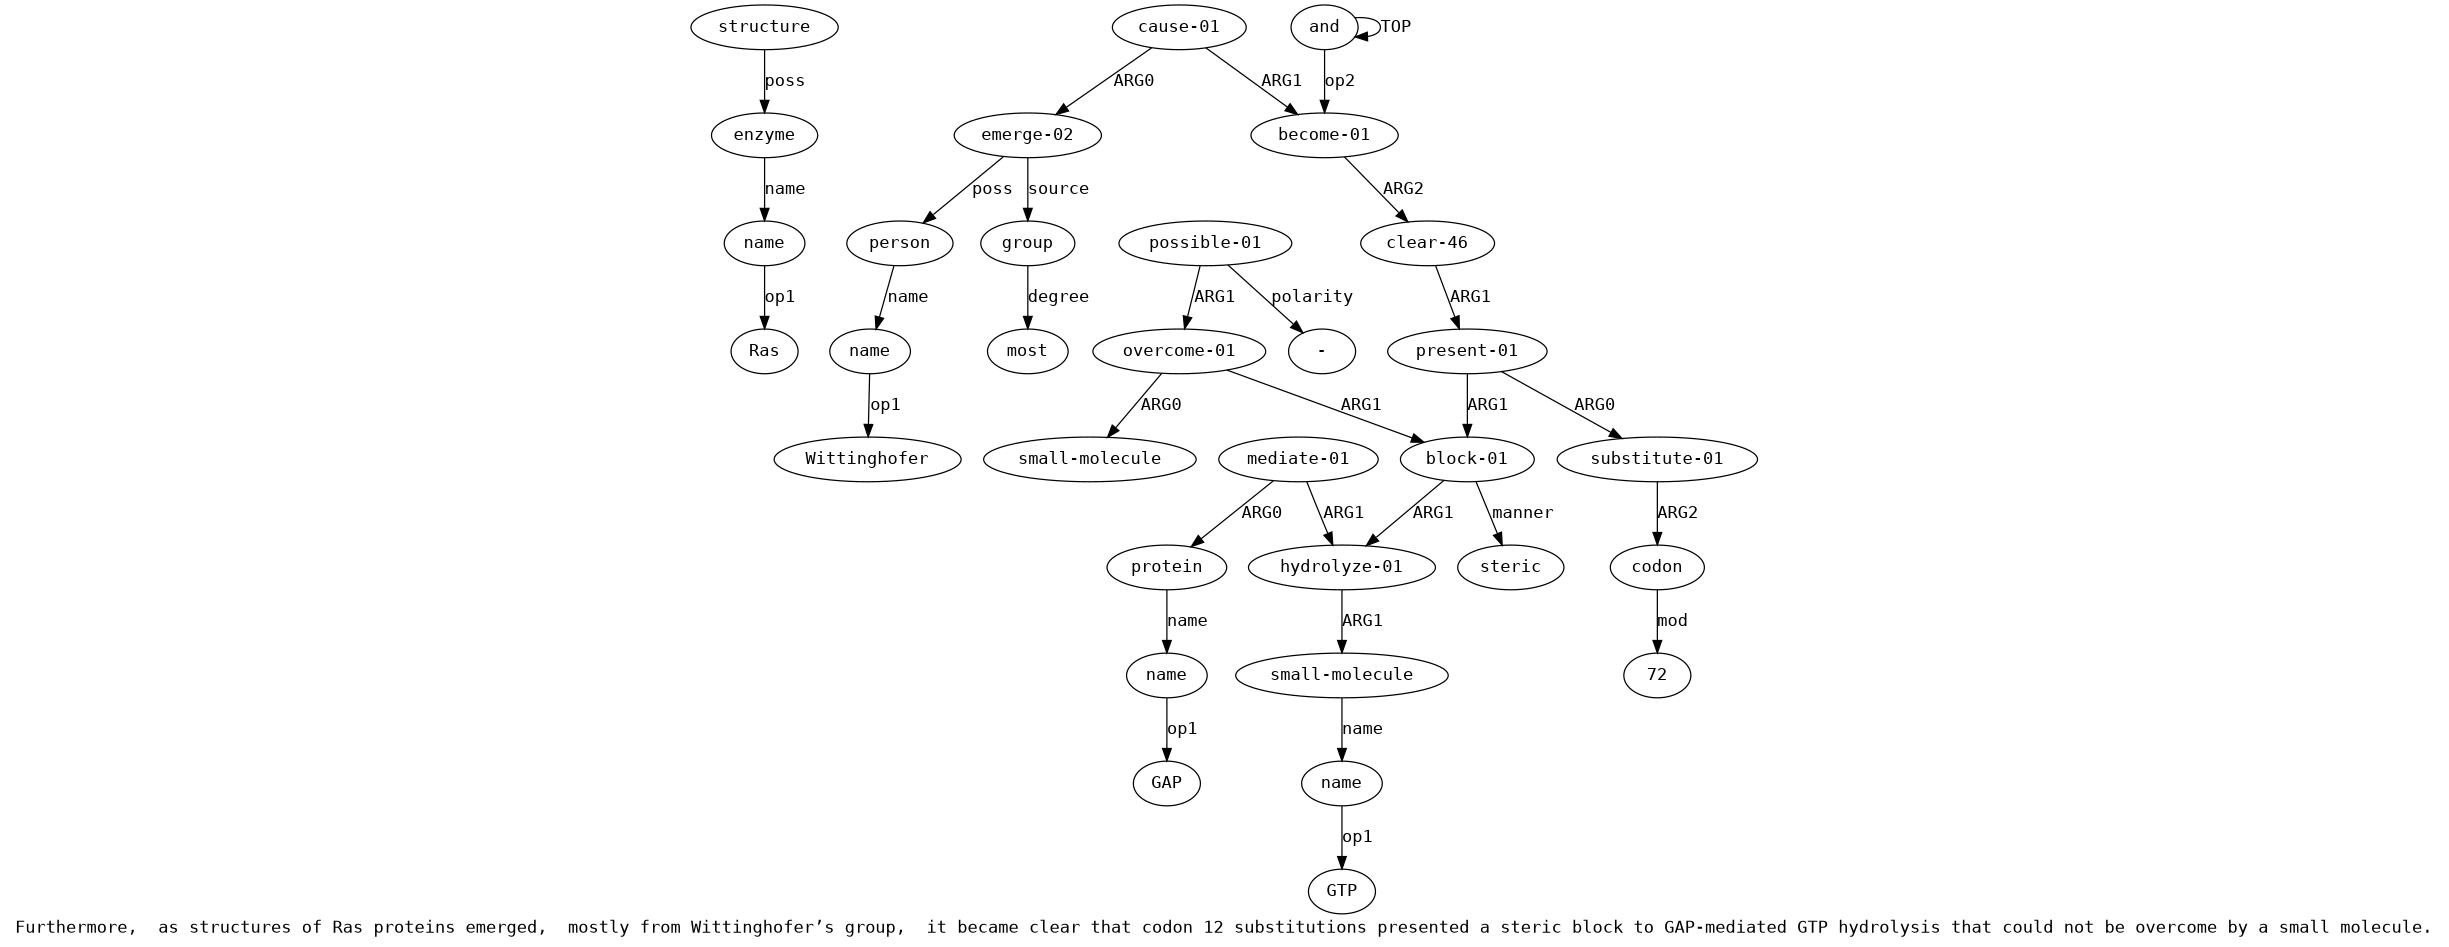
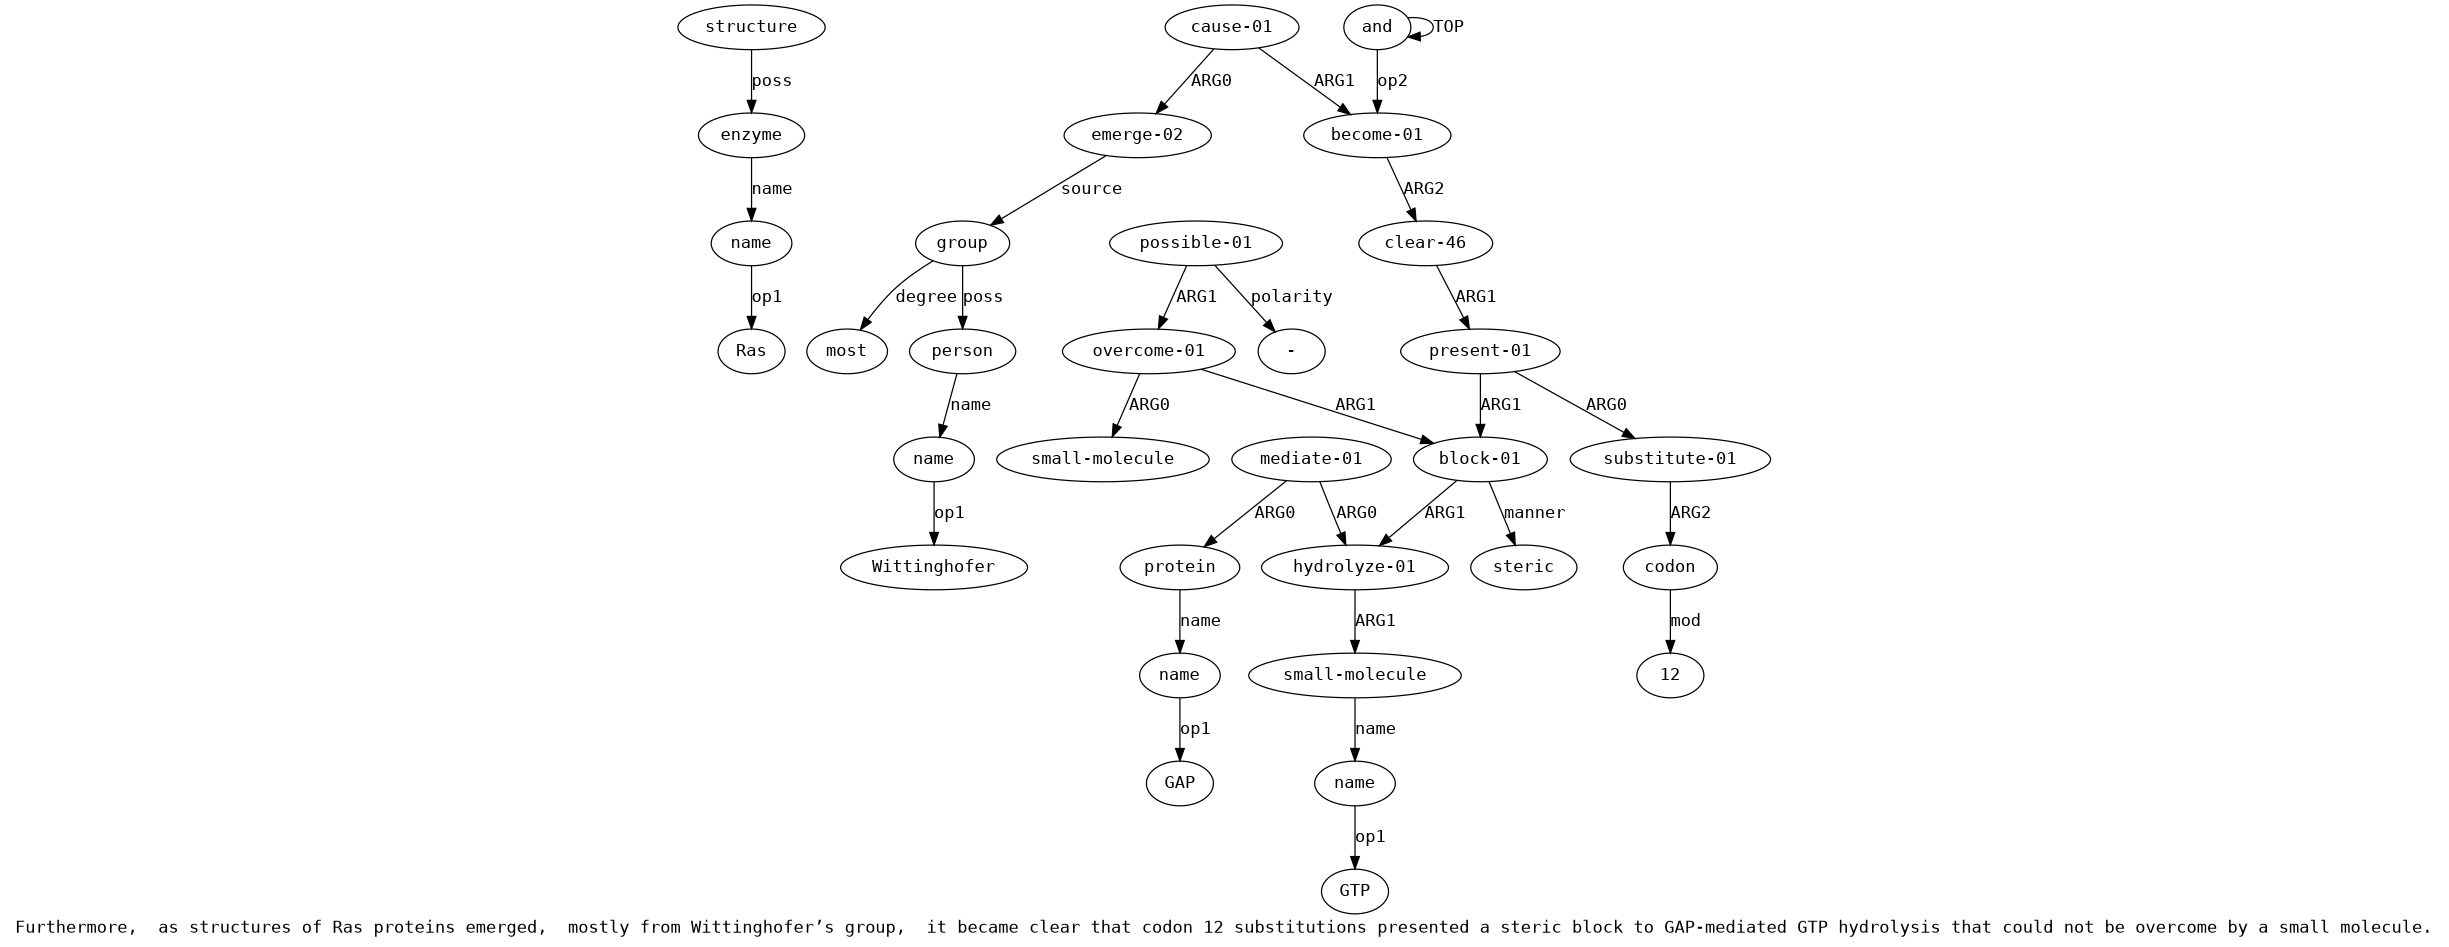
(968, 186) -> (963, 291)
(1344, 513) -> (1358, 513)
(1657, 675) -> (1670, 675)
